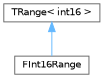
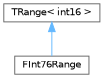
(52, 65) -> (52, 65)
